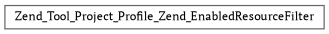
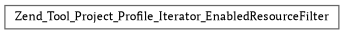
(165, 17) -> (172, 17)
